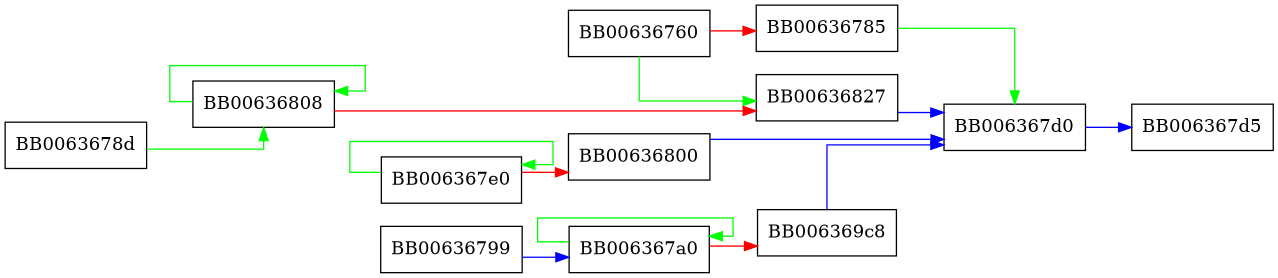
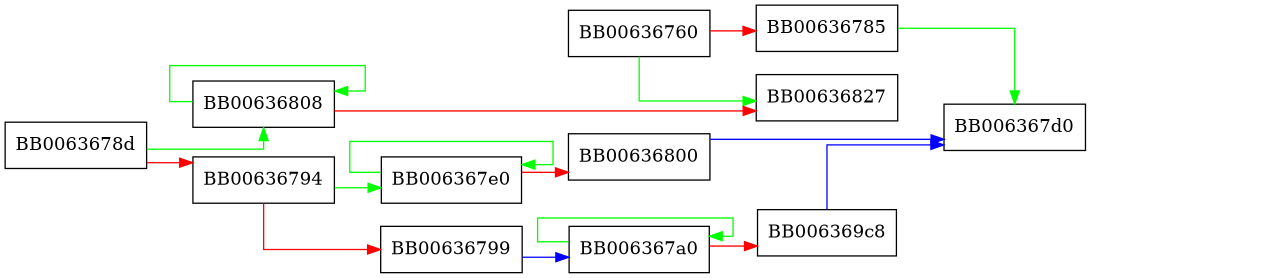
(914, 113) -> none
(1203, 127) -> none
none -> (264, 180)
